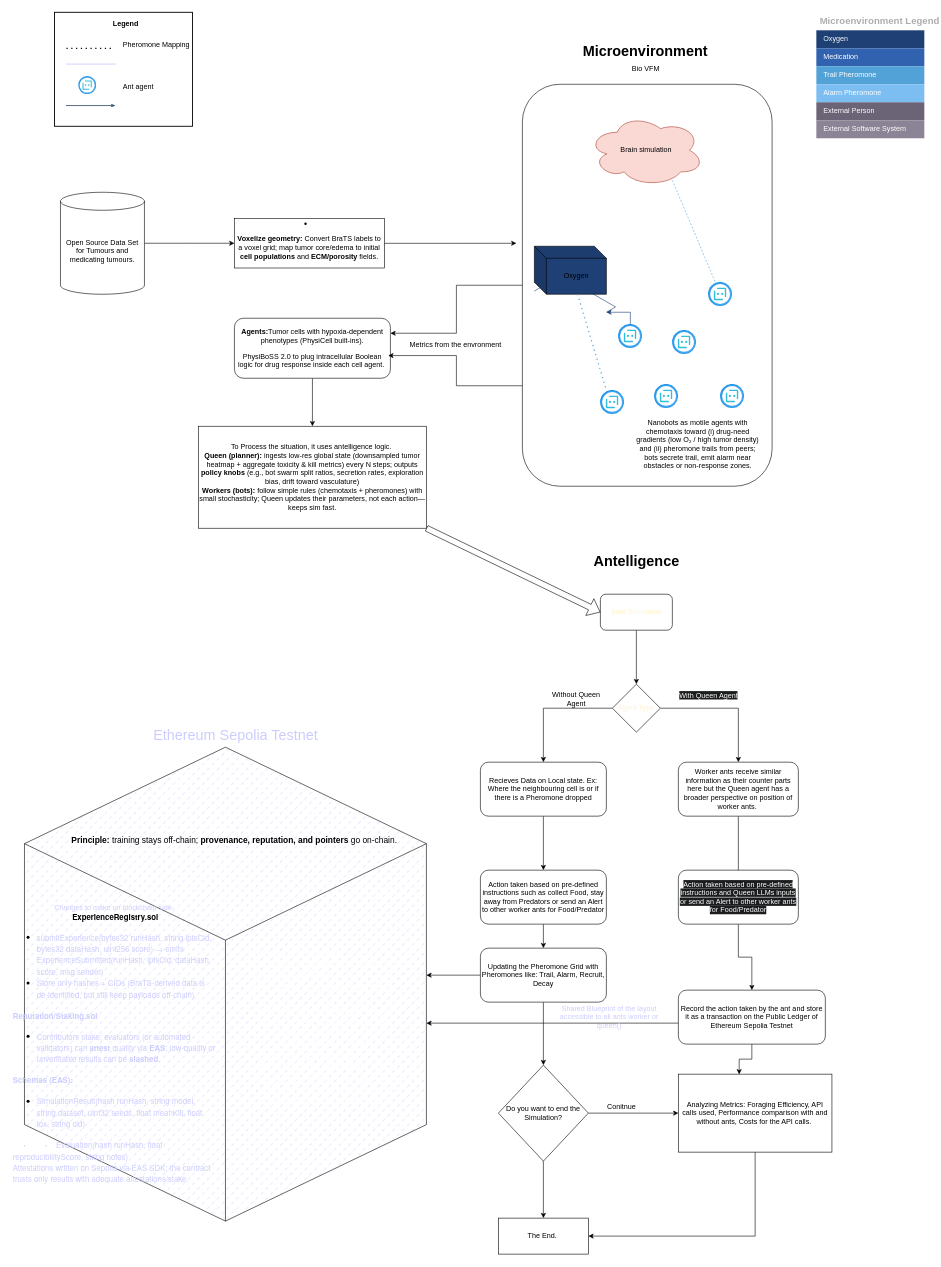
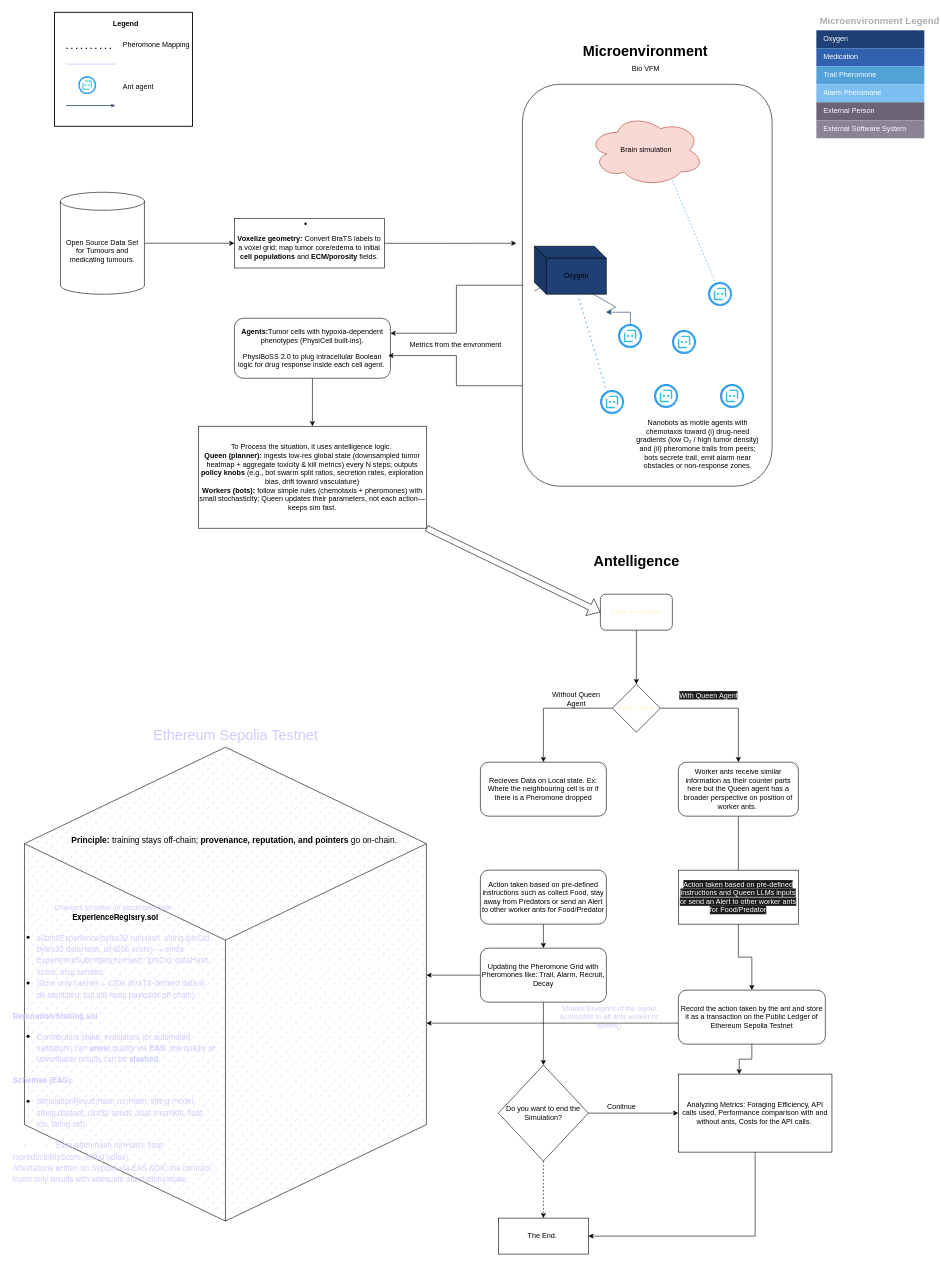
(543, 841) -> none
(738, 897) -> (738, 897)
(543, 1187) -> (543, 1187)
